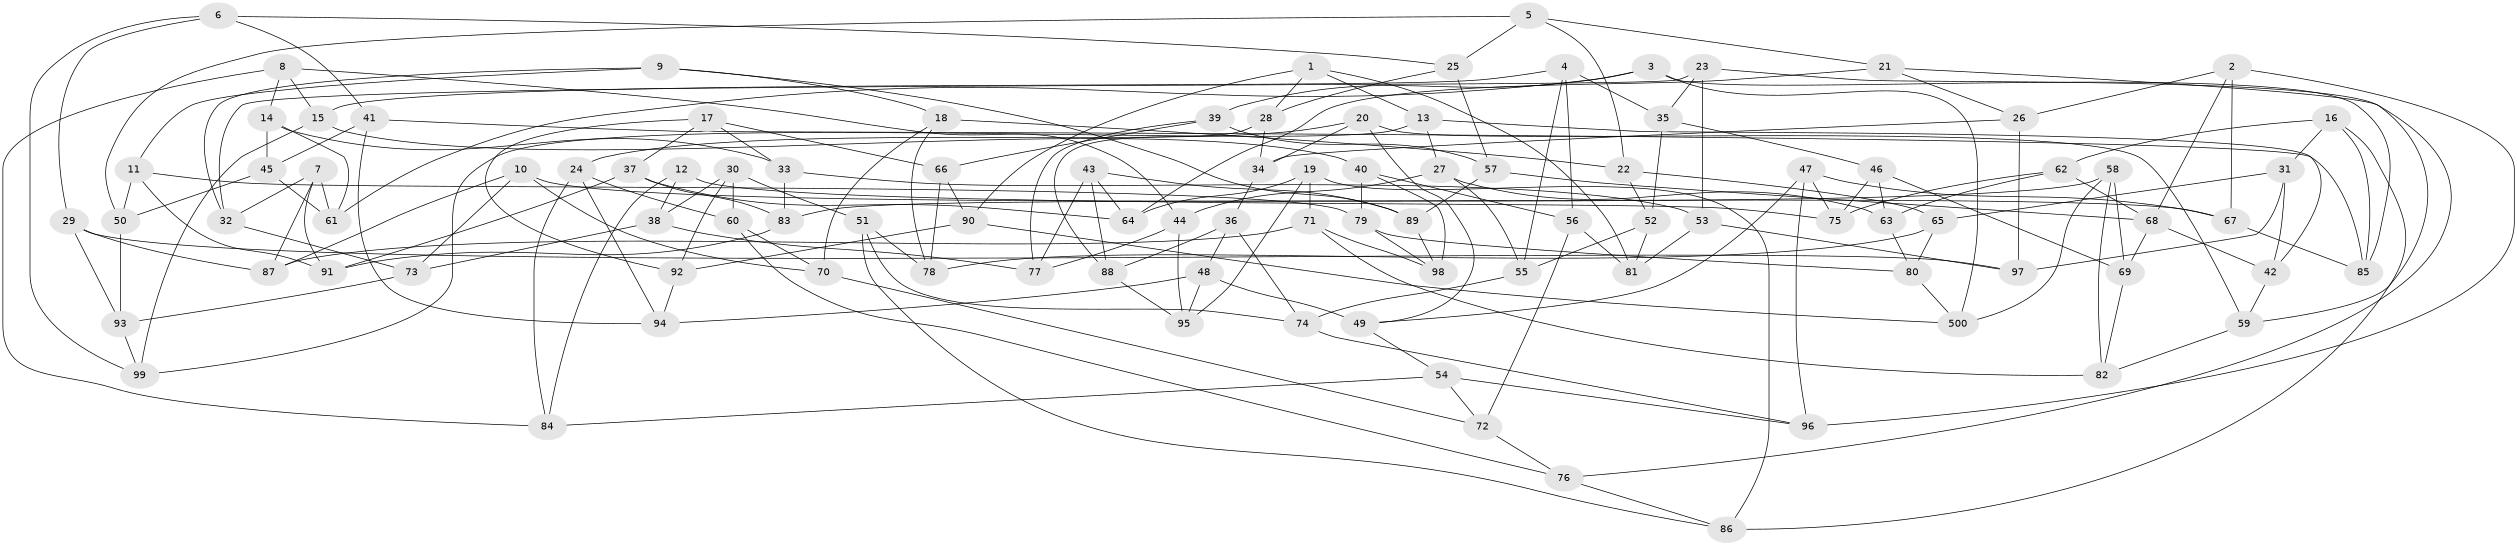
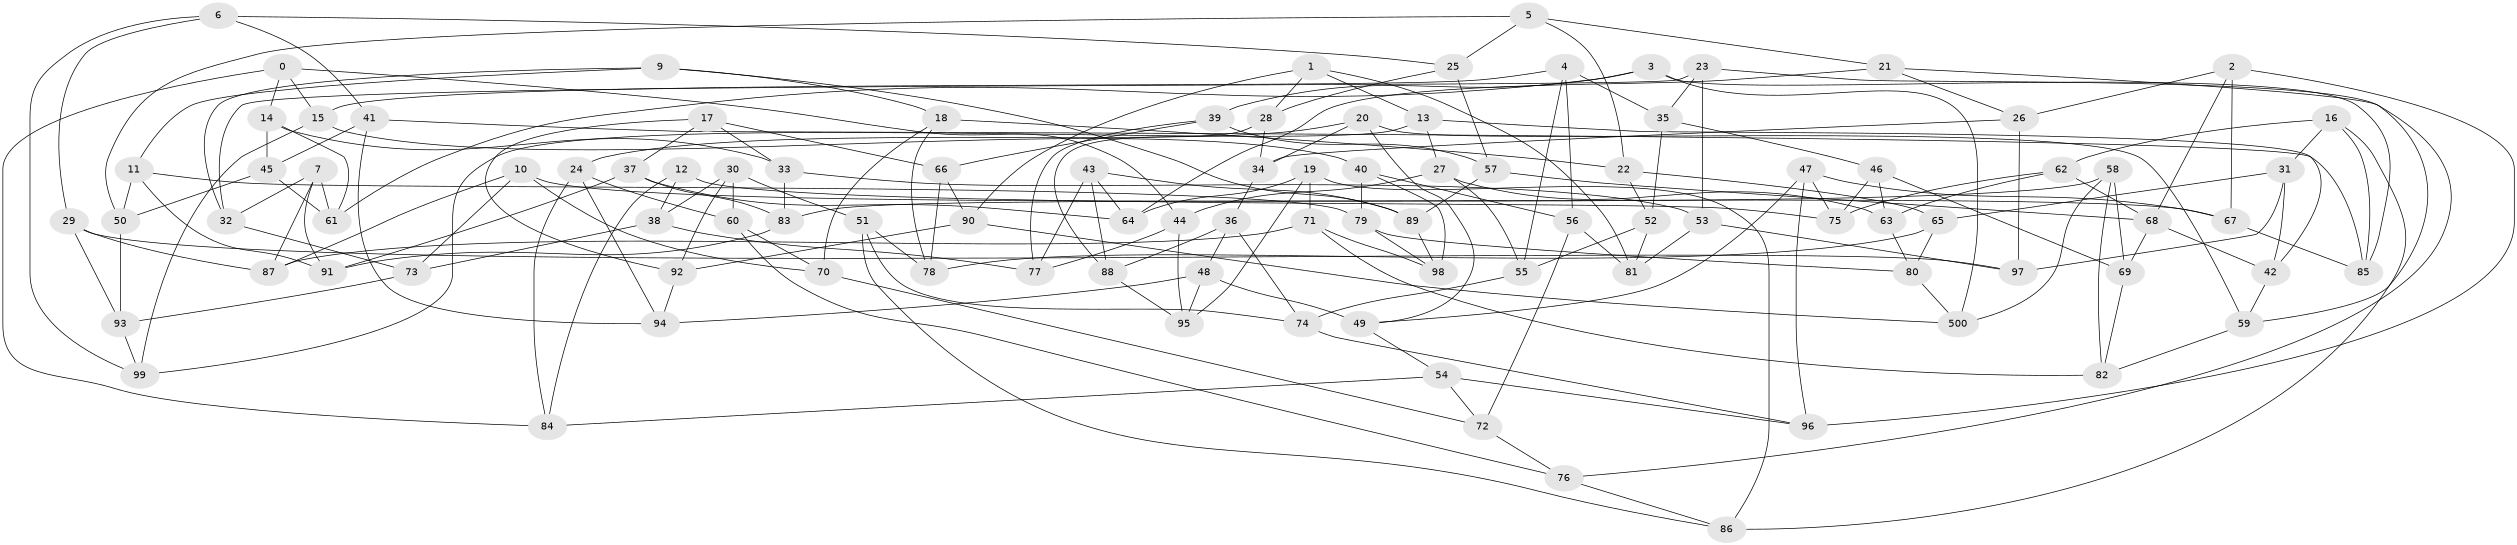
(283, 67) -> (283, 67)
